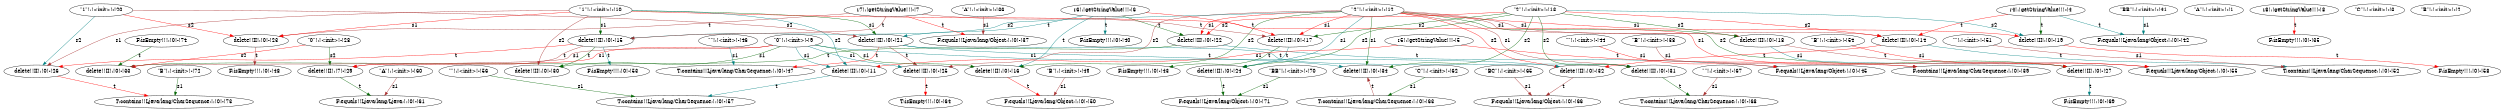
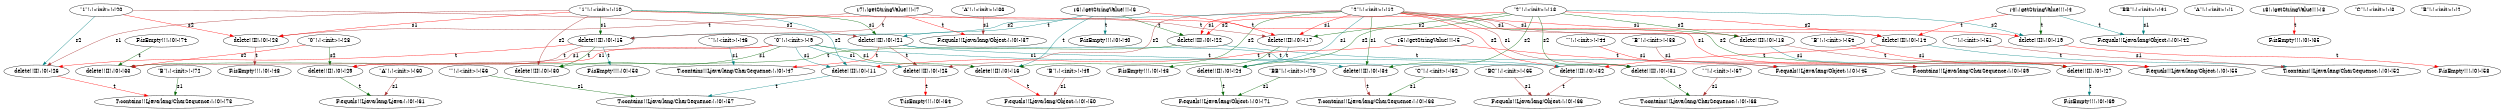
(1259, 56) -> (1259, 56)
(330, 71) -> (330, 71)
(1371, 88) -> (1366, 85)
